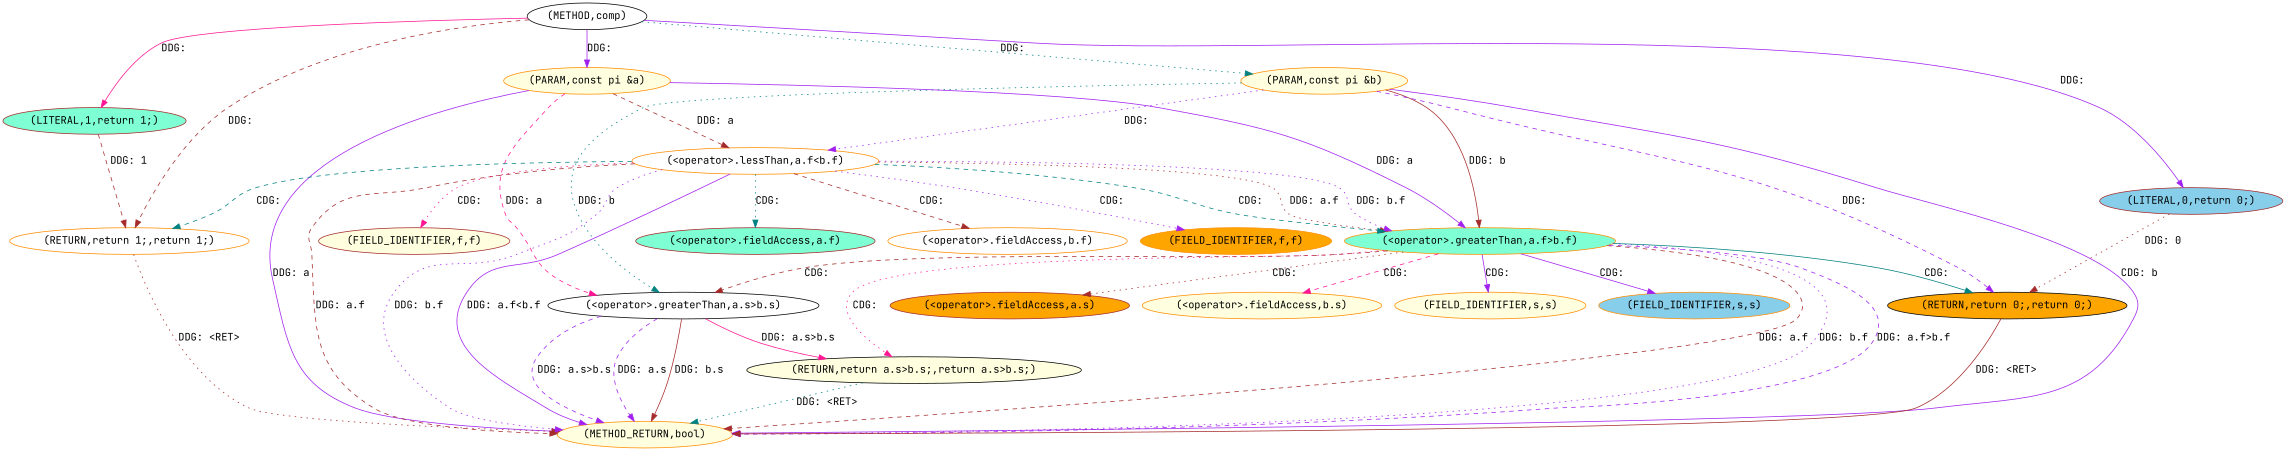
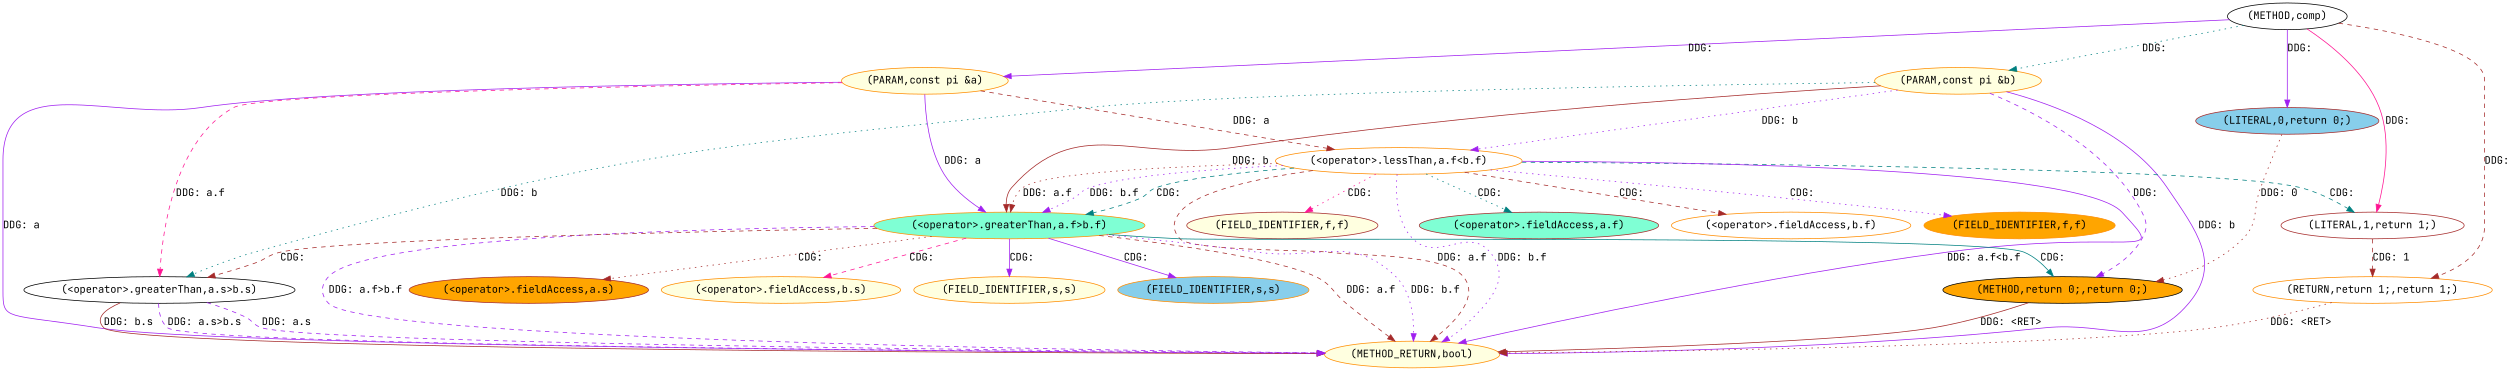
(95, 121) -> (2373, 225)
(1140, 121) -> (1780, 121)
(129, 161) -> (2391, 258)
(400, 169) -> (1937, 168)
(524, 201) -> (201, 193)
(2139, 273) -> (2217, 225)
(2007, 306) -> (2063, 290)
(914, 370) -> none
